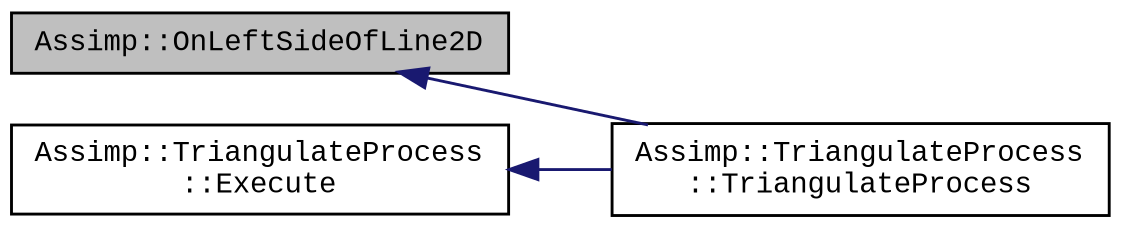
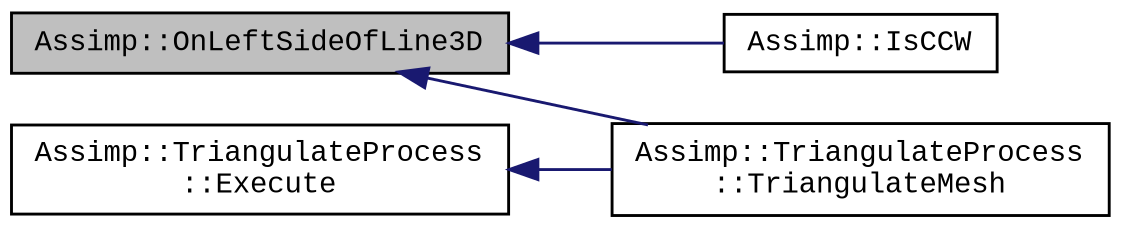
(260, 43) -> (260, 43)
none -> (861, 43)
(861, 170) -> (861, 170)
